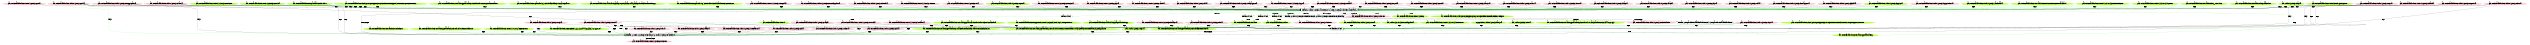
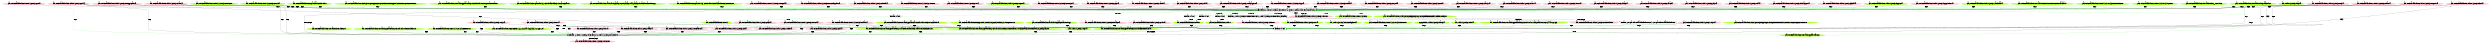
(2330, 4) -> none
(2417, 4) -> (2374, 4)
